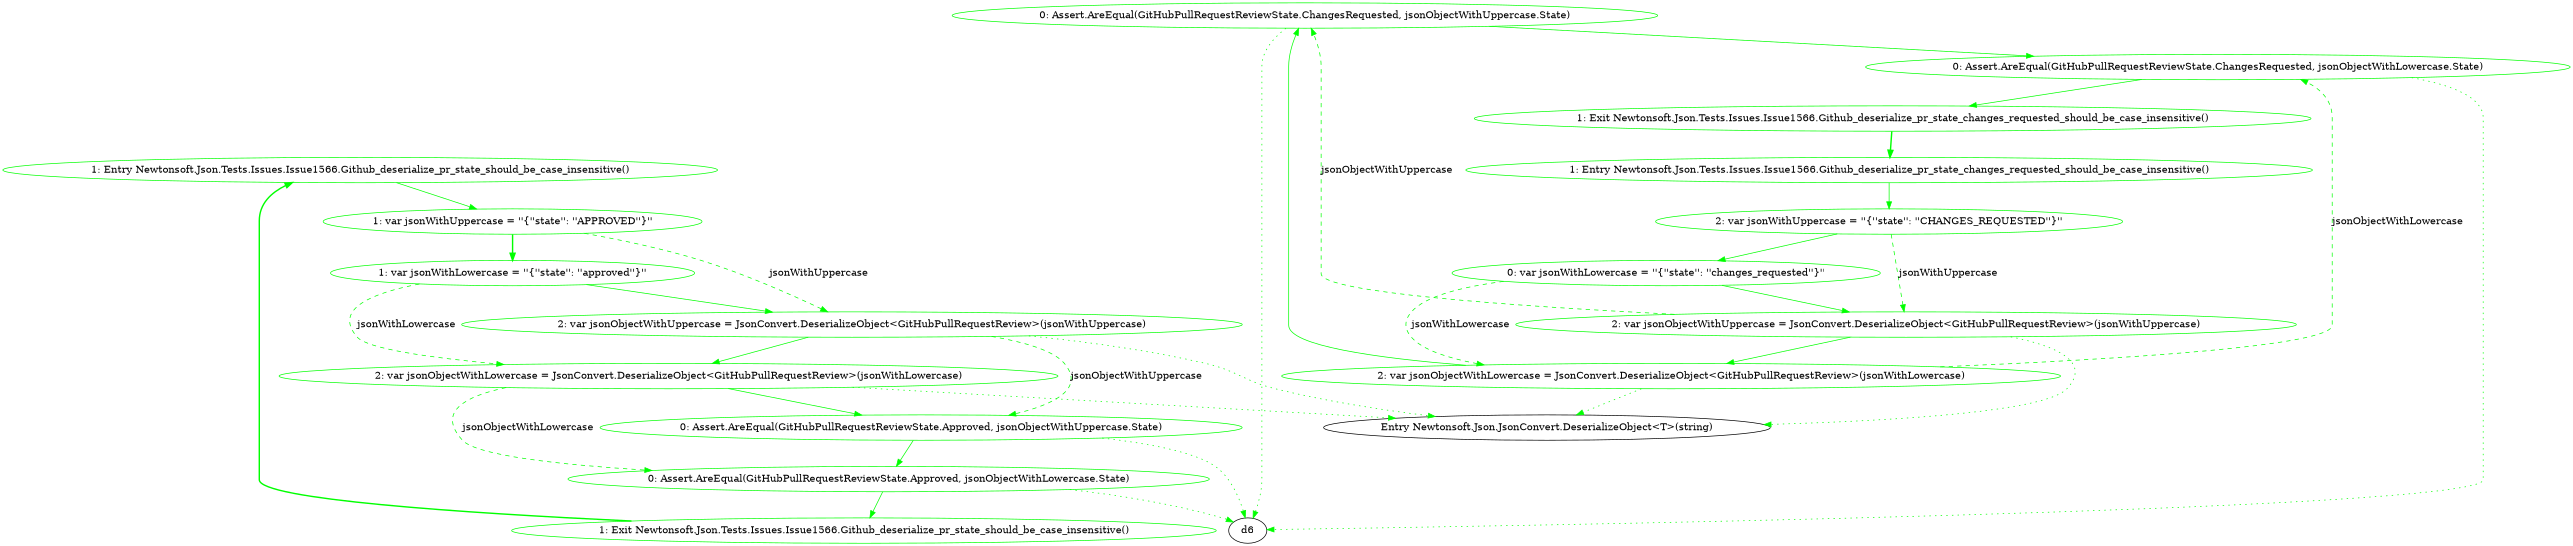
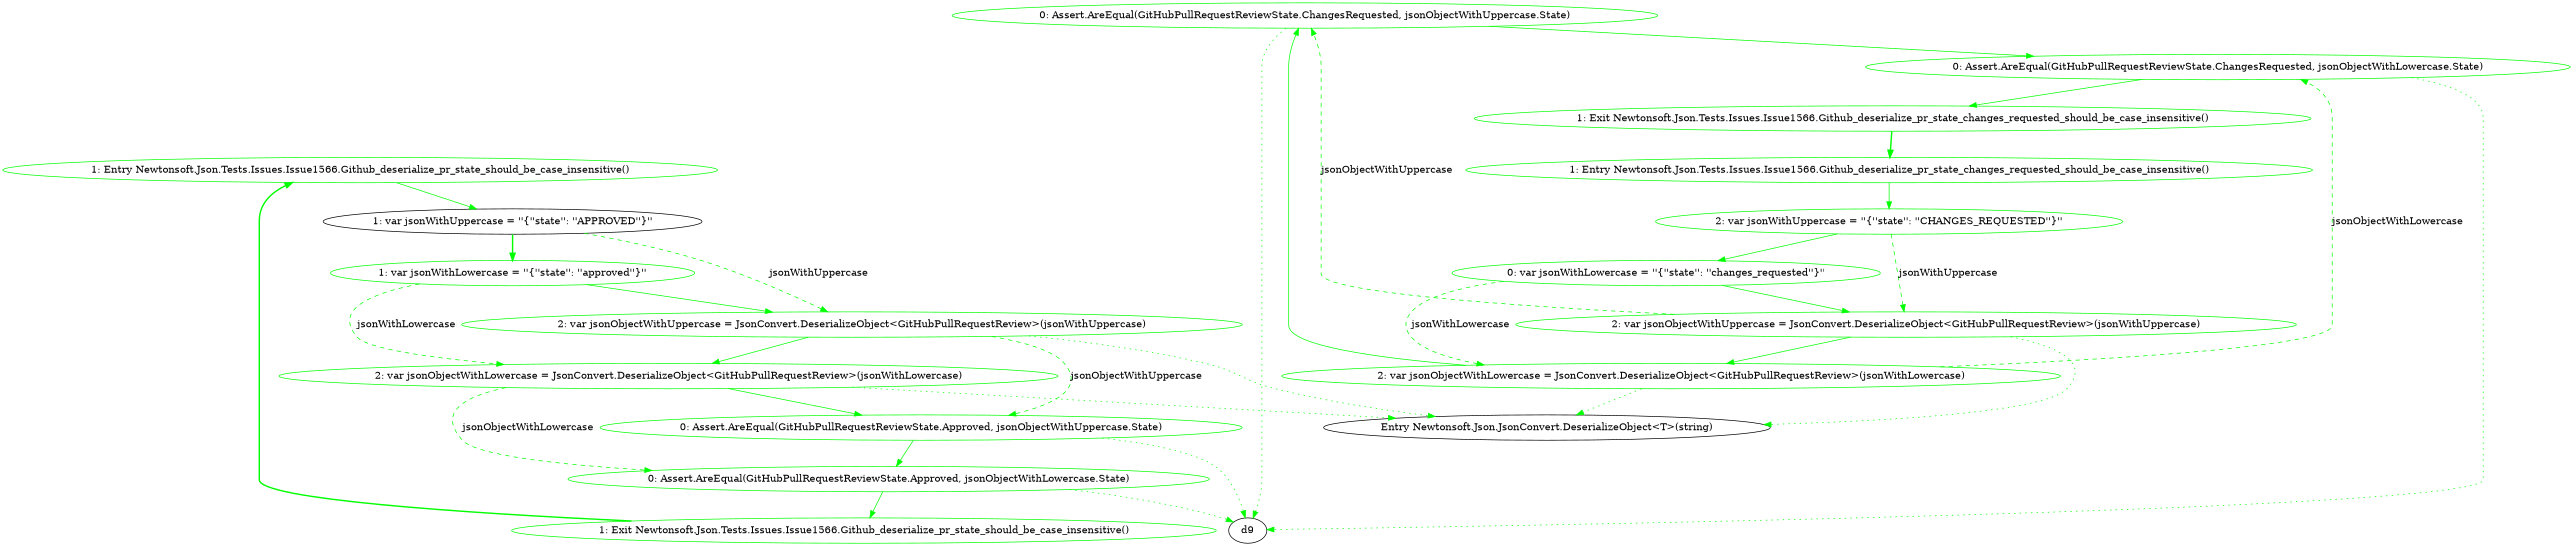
(513, 222) -> (513, 222)
(1248, 531) -> (1248, 531)
